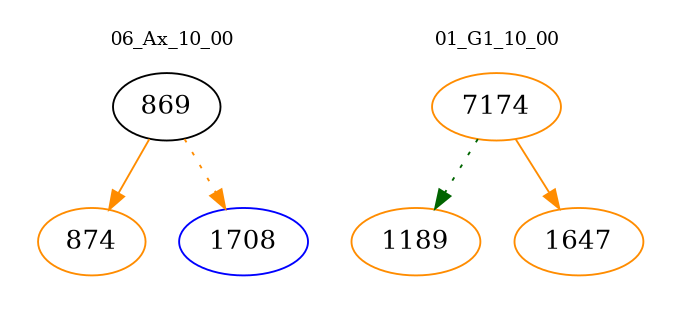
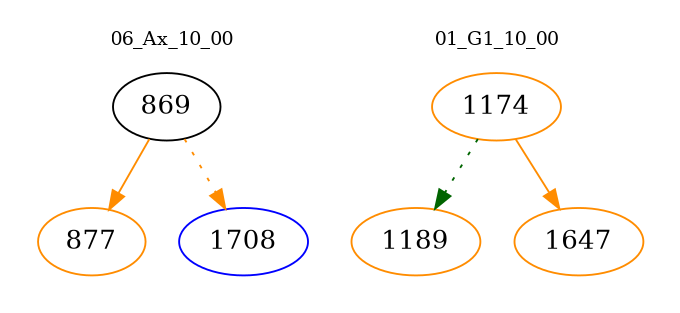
(497, 107) -> (497, 107)
(92, 242) -> (92, 242)
